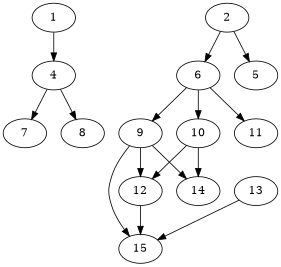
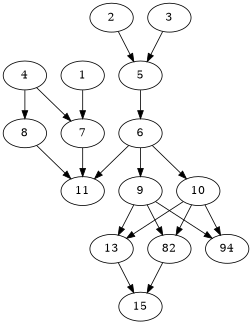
none -> (169, 18)
(54, 43) -> (83, 100)
(215, 43) -> (140, 100)
none -> (83, 158)
none -> (51, 159)
(109, 187) -> (128, 216)
(140, 191) -> (169, 249)
(198, 191) -> (227, 249)
none -> (159, 217)
